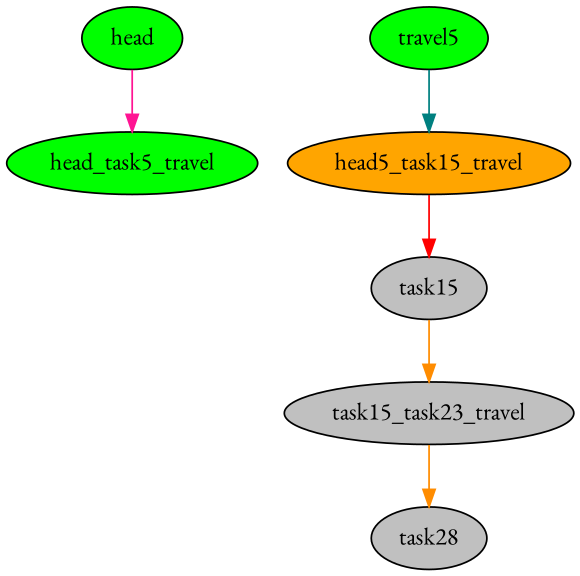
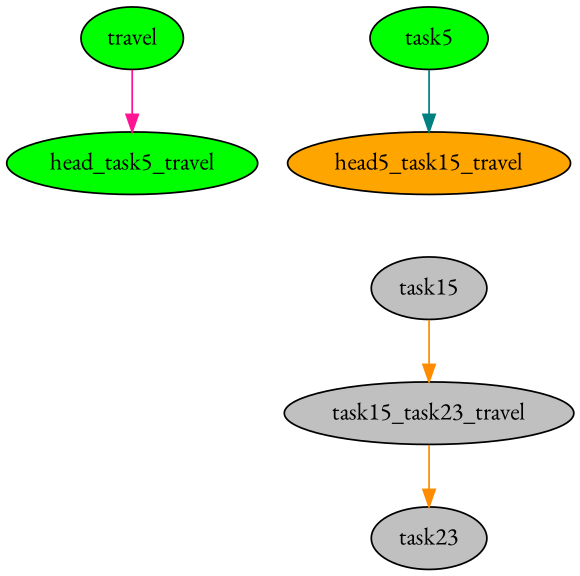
(132, 38) -> (132, 38)
(429, 38) -> (429, 38)
(429, 217) -> none
(429, 538) -> (429, 538)
